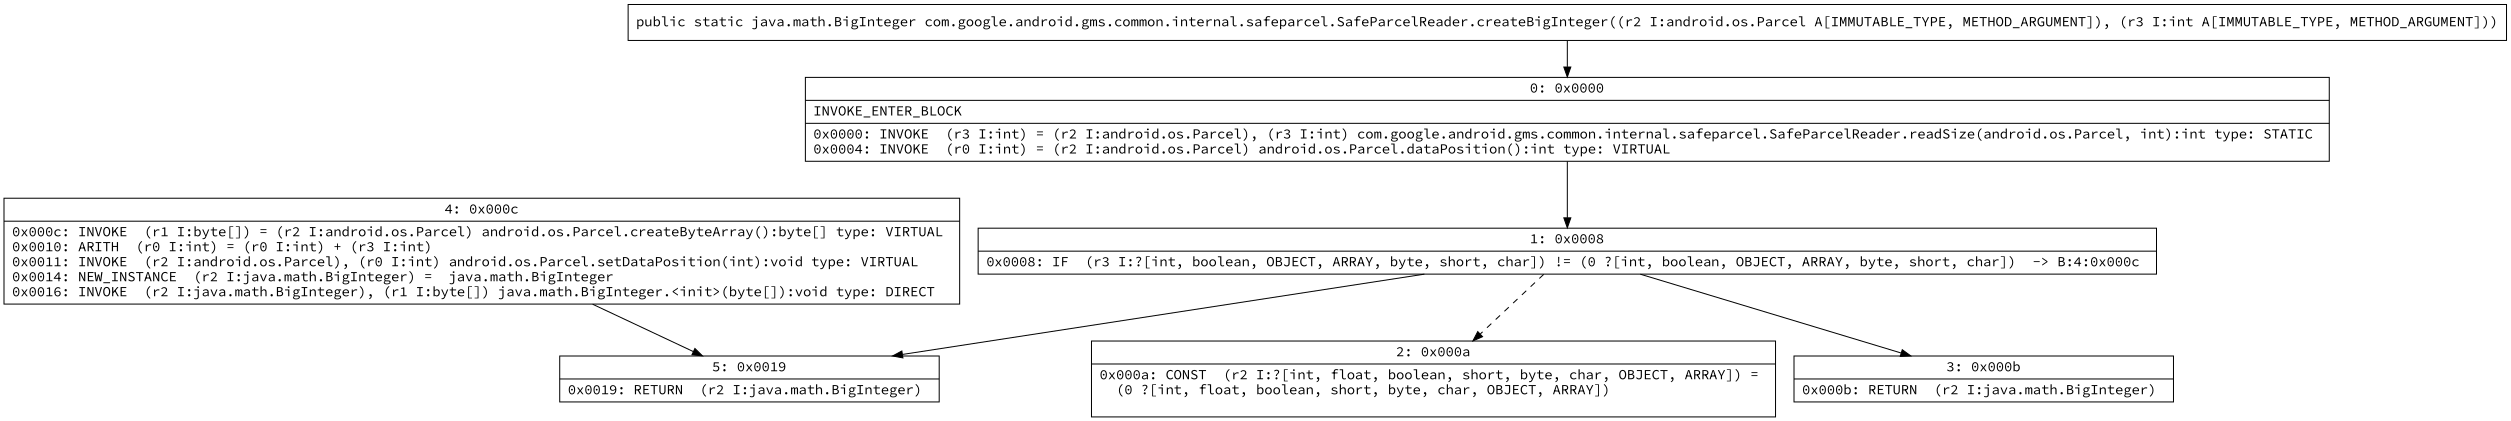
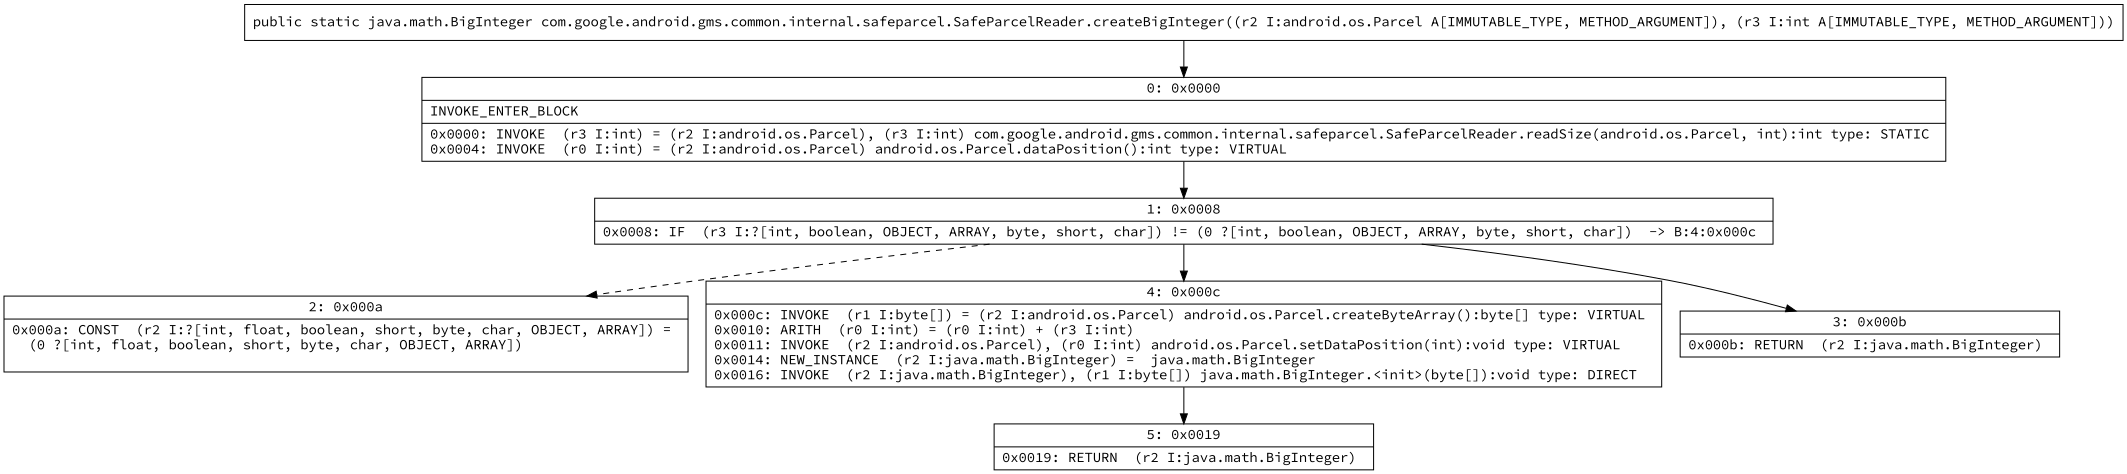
(1164, 314) -> (1184, 258)
